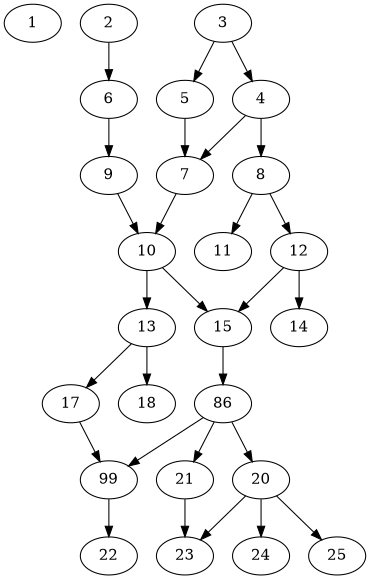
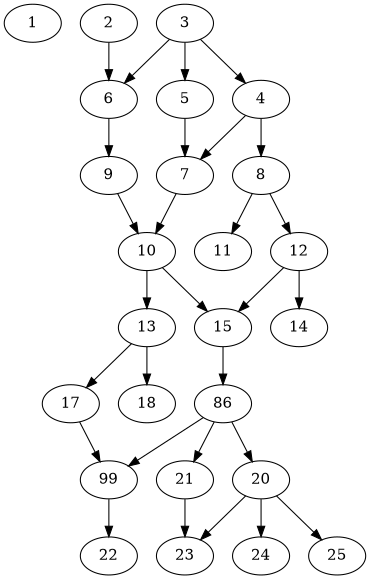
none -> (151, 58)
